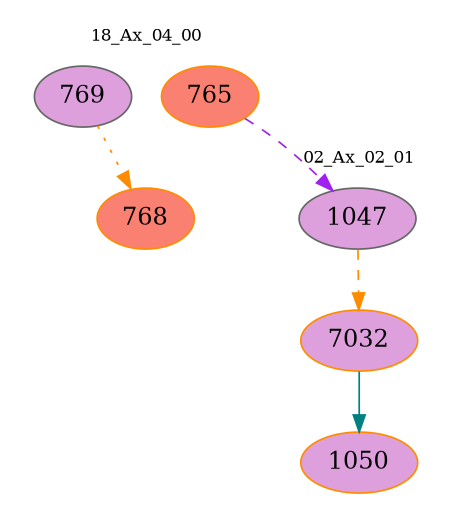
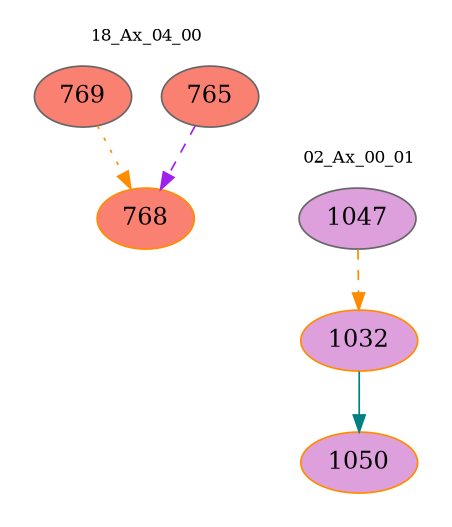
(83, 97) -> (83, 97)
(210, 97) -> (210, 97)
(297, 157) -> (182, 150)
(359, 158) -> (359, 158)
(359, 341) -> (359, 341)
